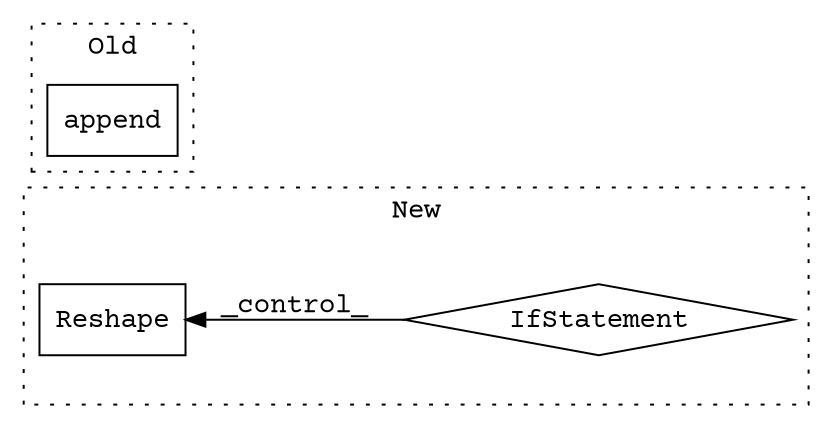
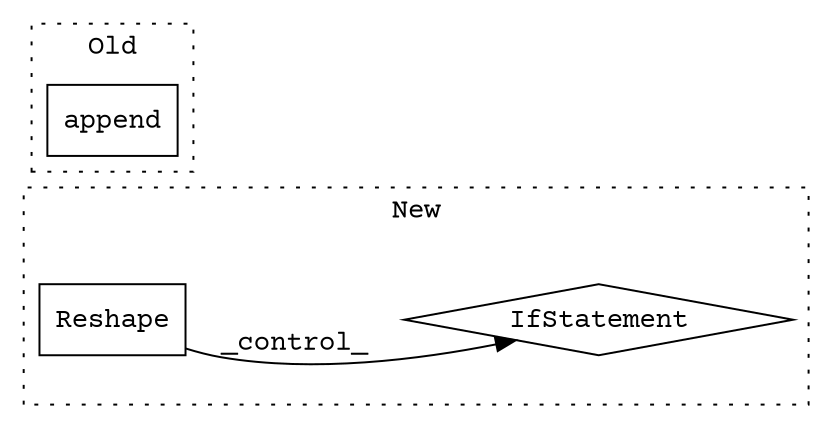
(305, 320) -> (341, 363)
